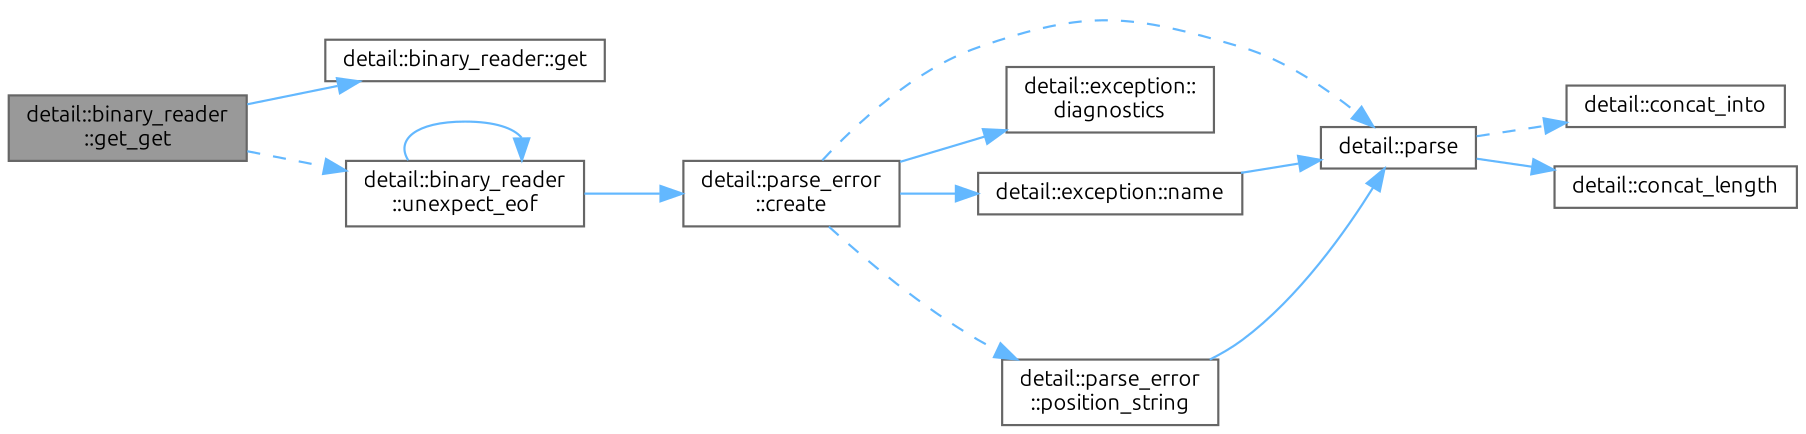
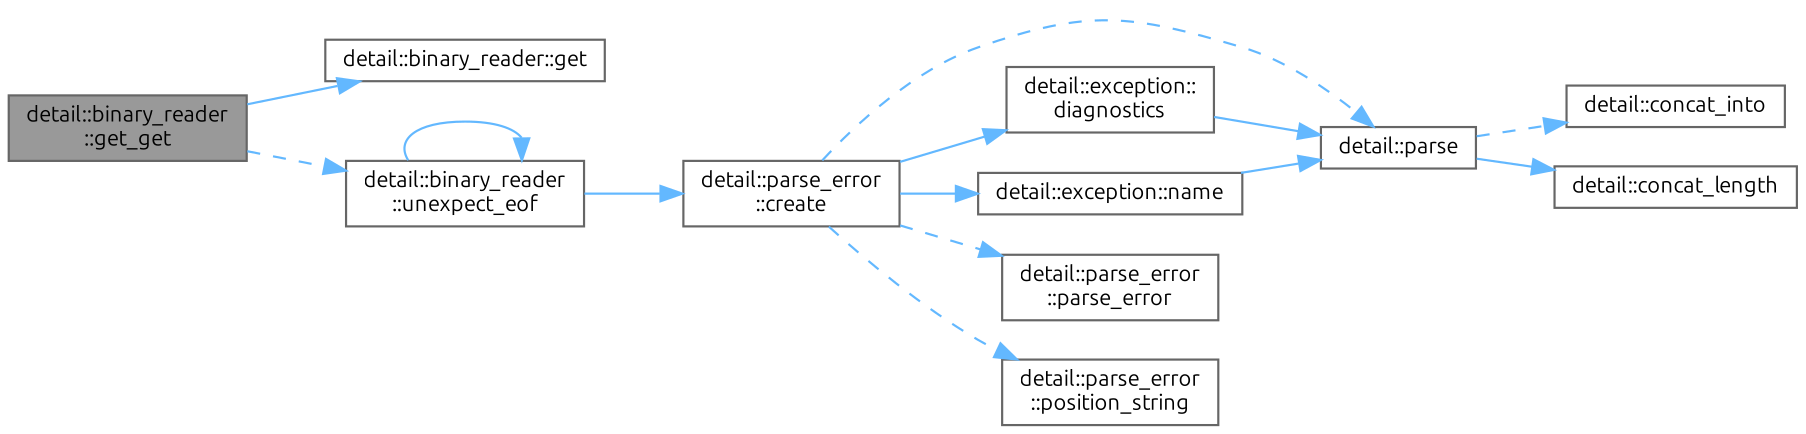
(1302, 284) -> (1256, 124)
none -> (1110, 288)
